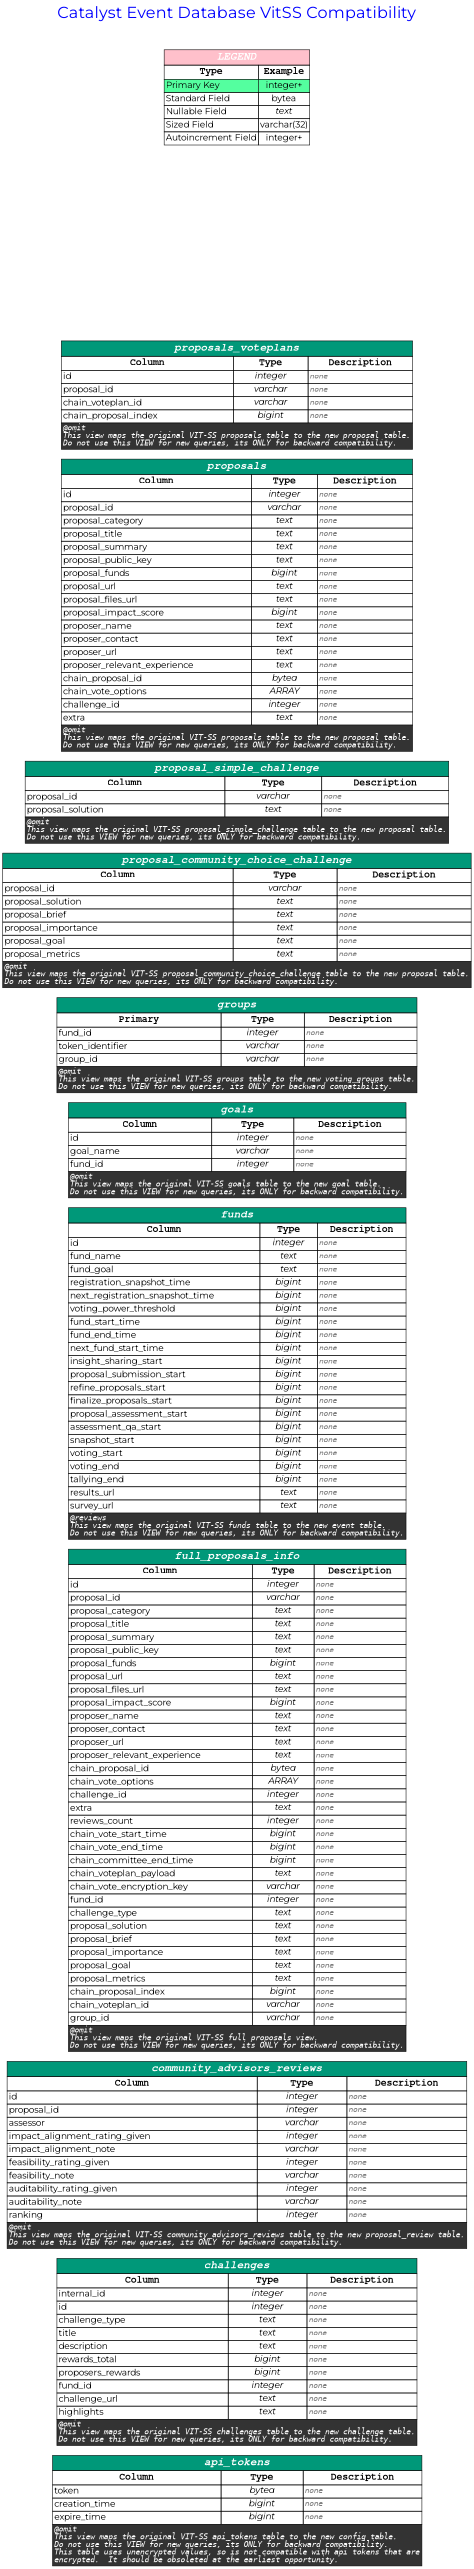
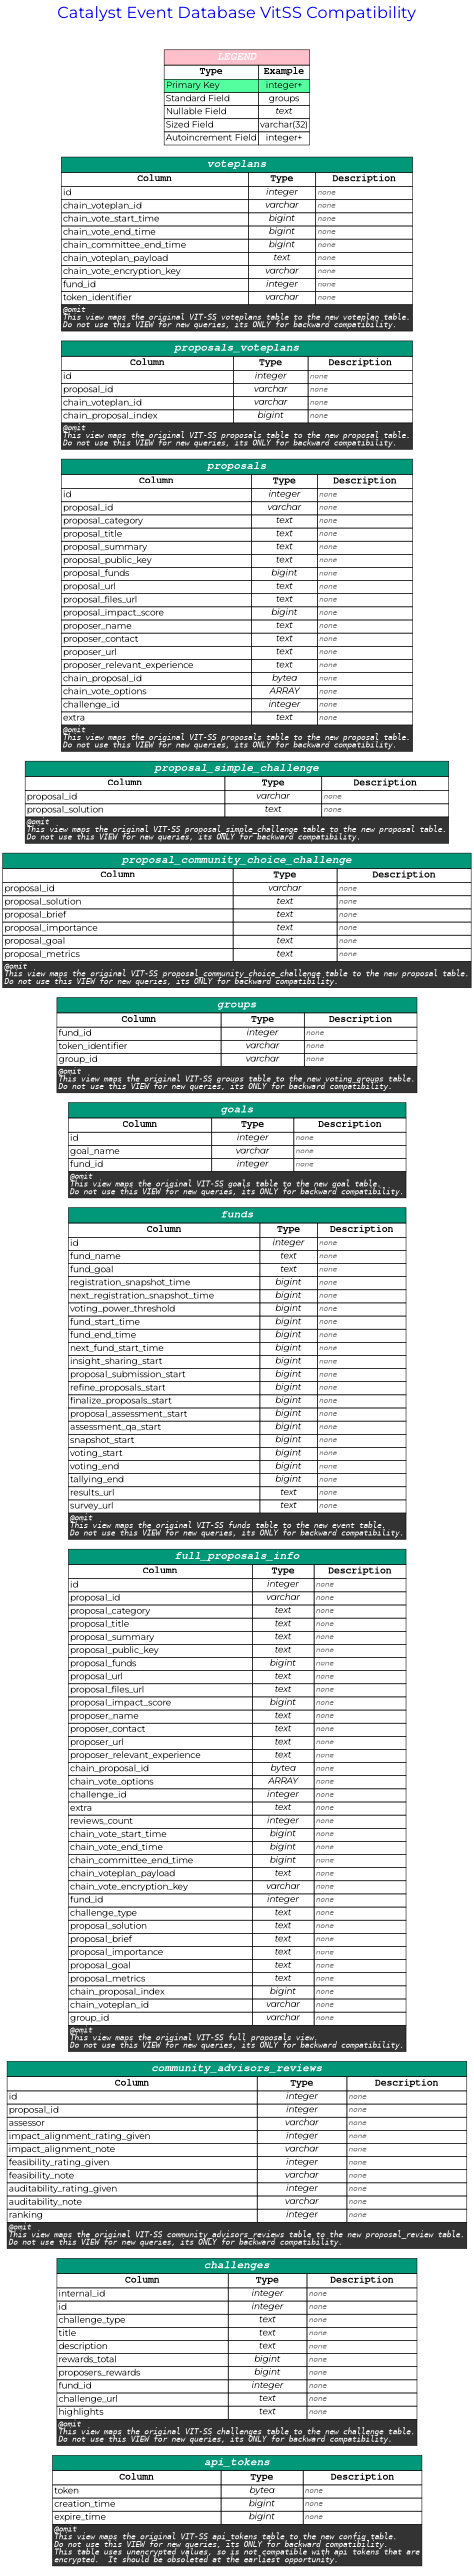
(284, 98) -> (284, 98)
none -> (237, 244)
(139, 1019) -> (139, 1019)
(88, 1518) -> (82, 1518)
